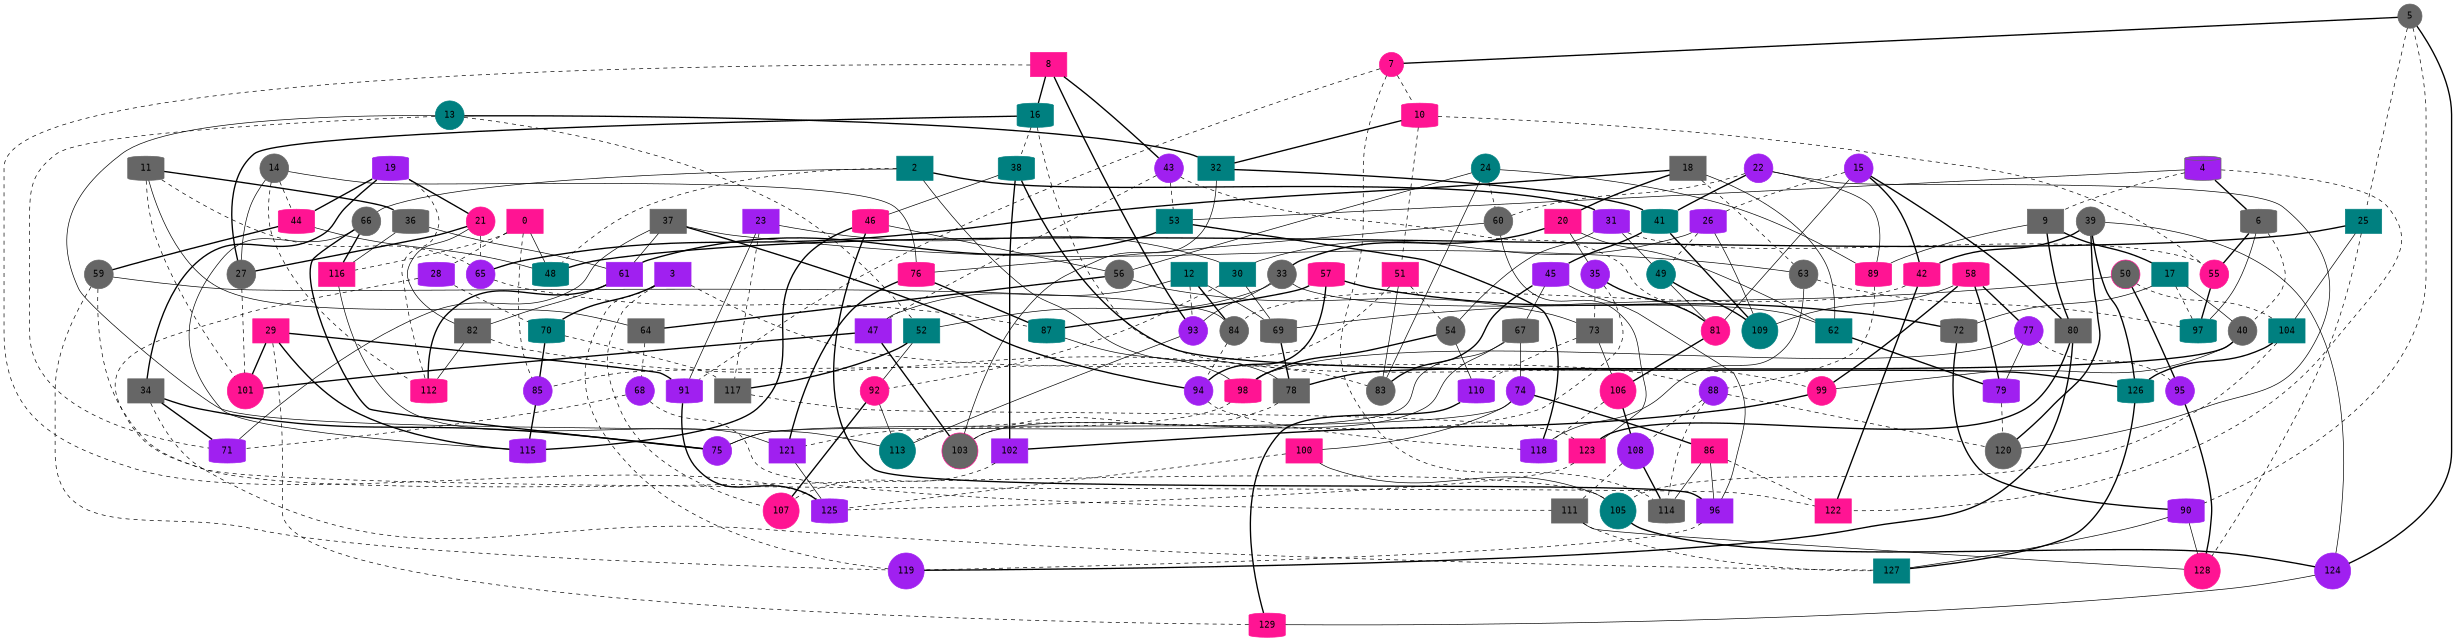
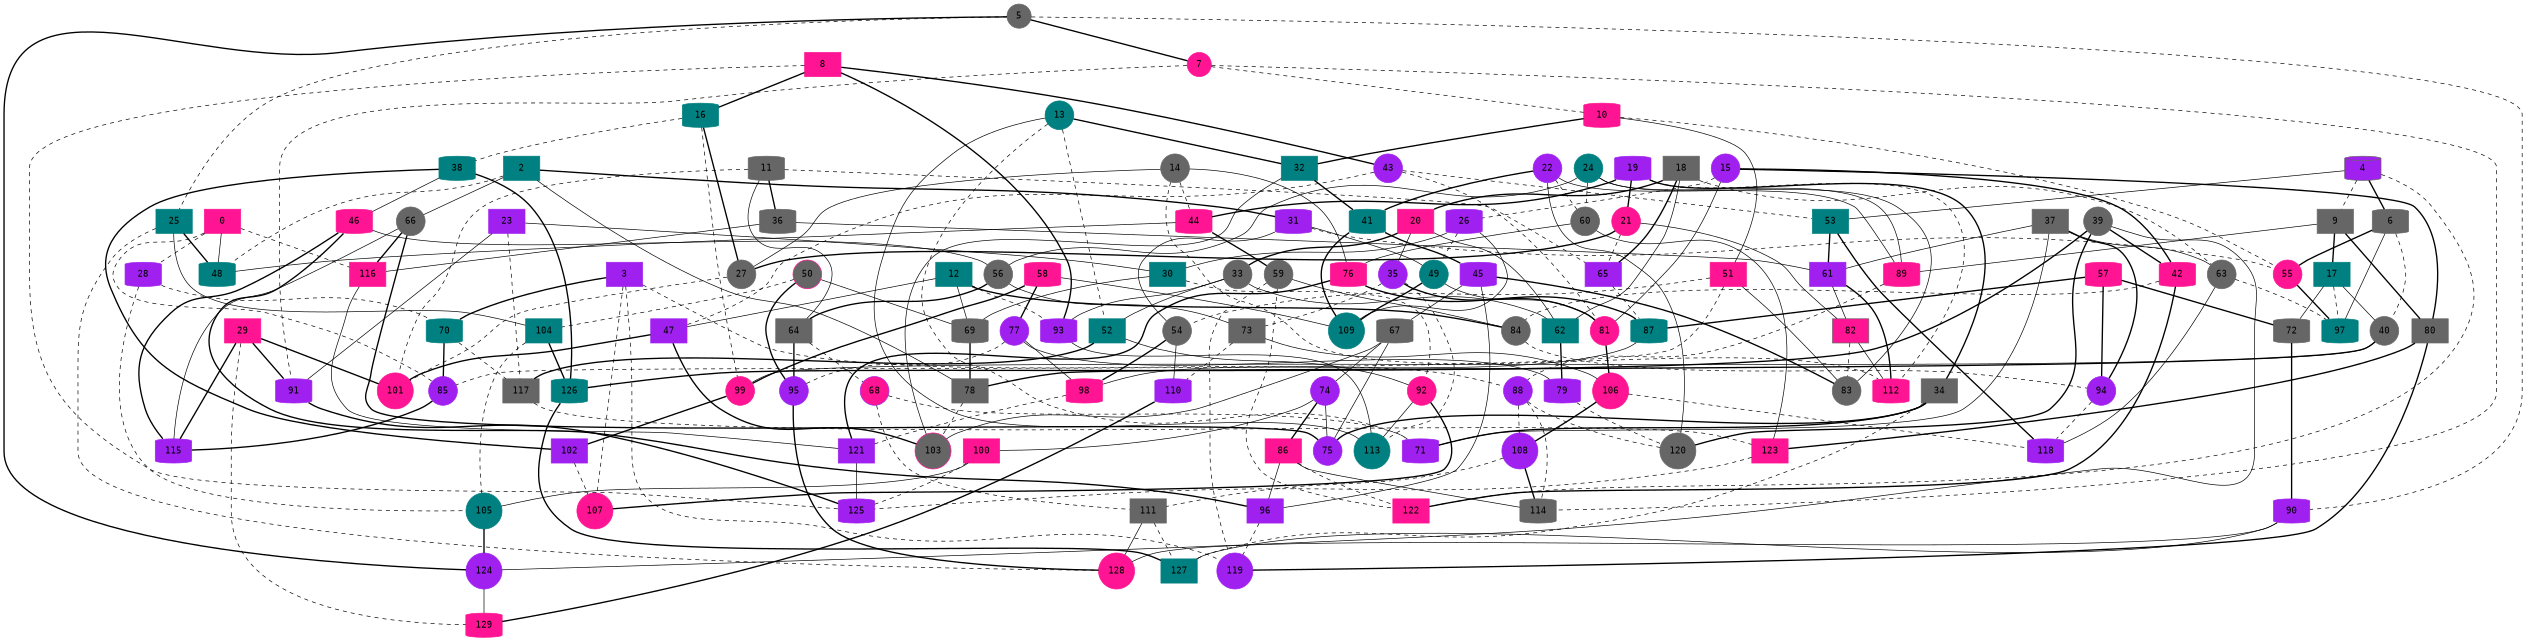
(1410, 195) -> (1739, 148)
(481, 274) -> (1603, 274)
(473, 331) -> (1851, 331)
(1193, 331) -> (1059, 331)
(1988, 332) -> none
none -> (794, 360)
(640, 391) -> (875, 391)
